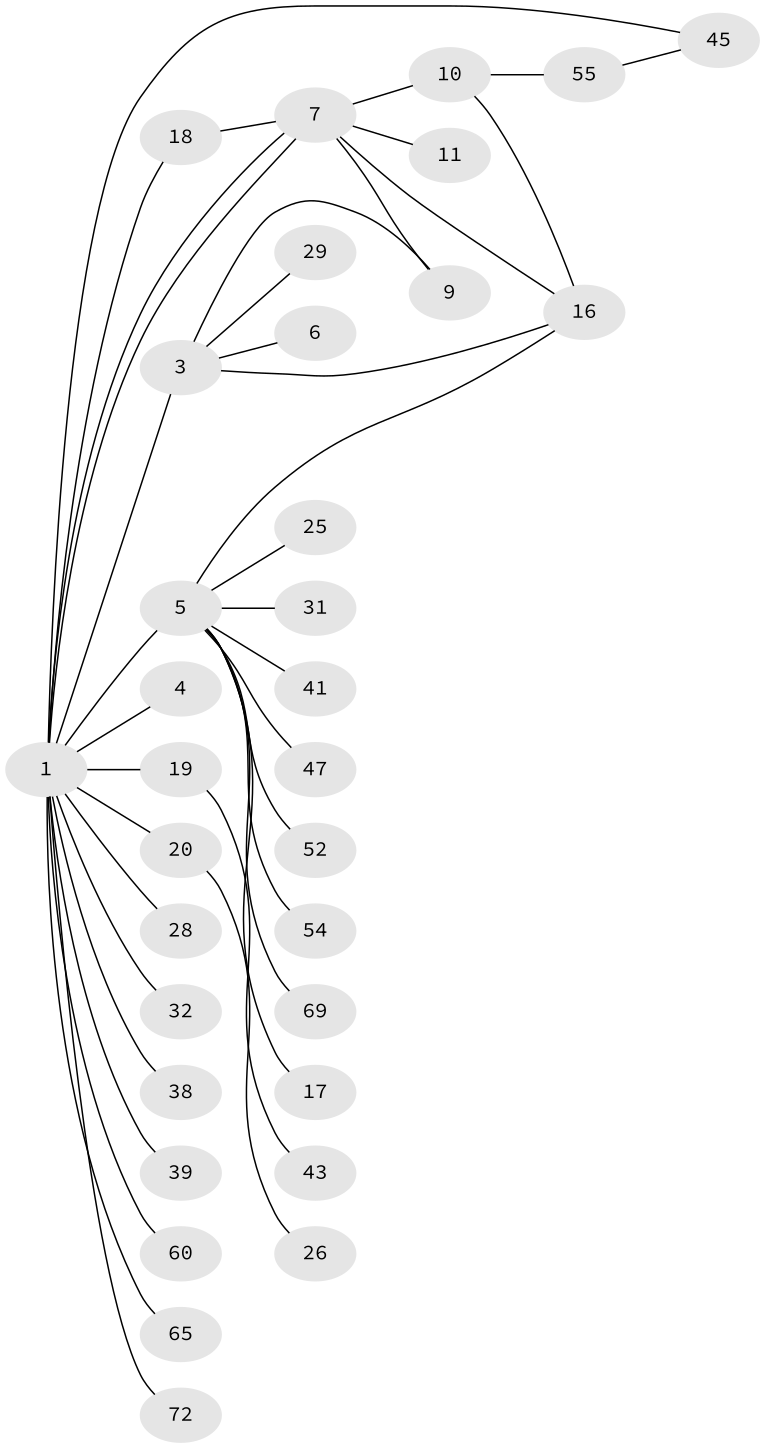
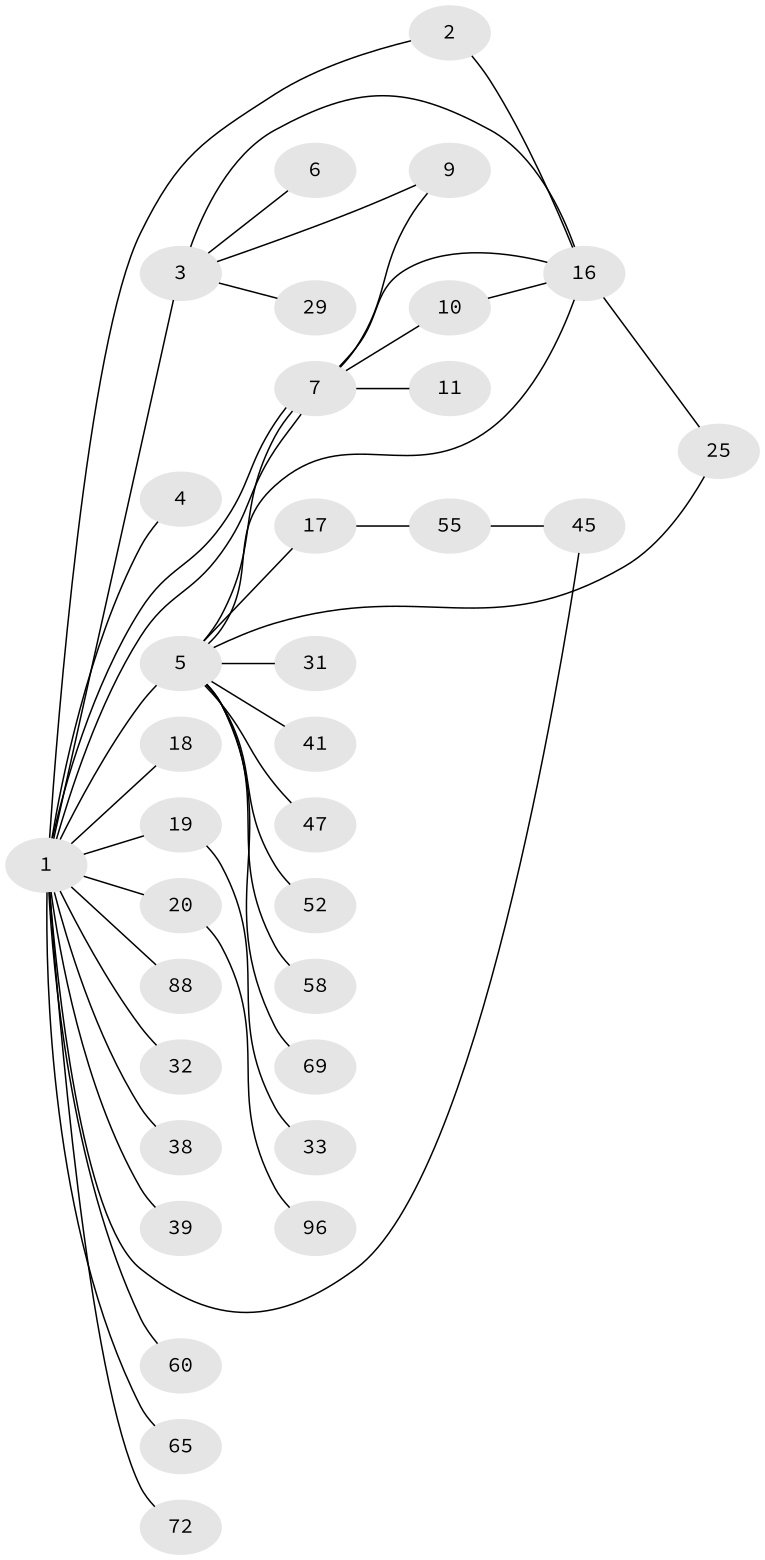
none -> (450, 33)
(517, 75) -> (383, 526)
(248, 126) -> (248, 526)
none -> (652, 362)
(181, 931) -> (181, 986)
(315, 931) -> (315, 986)
(315, 1173) -> (315, 1148)
(315, 1254) -> (315, 1228)
